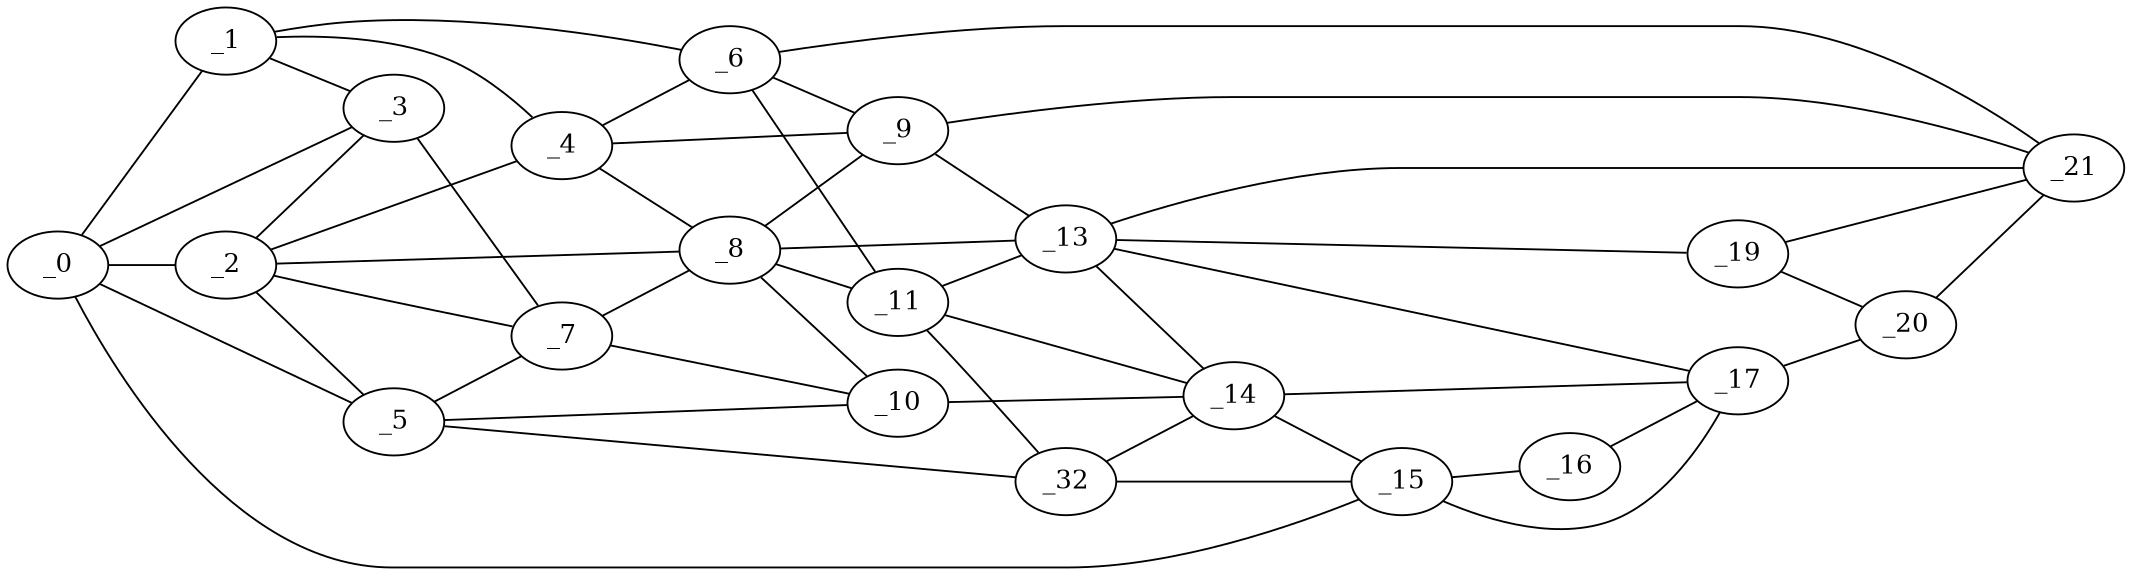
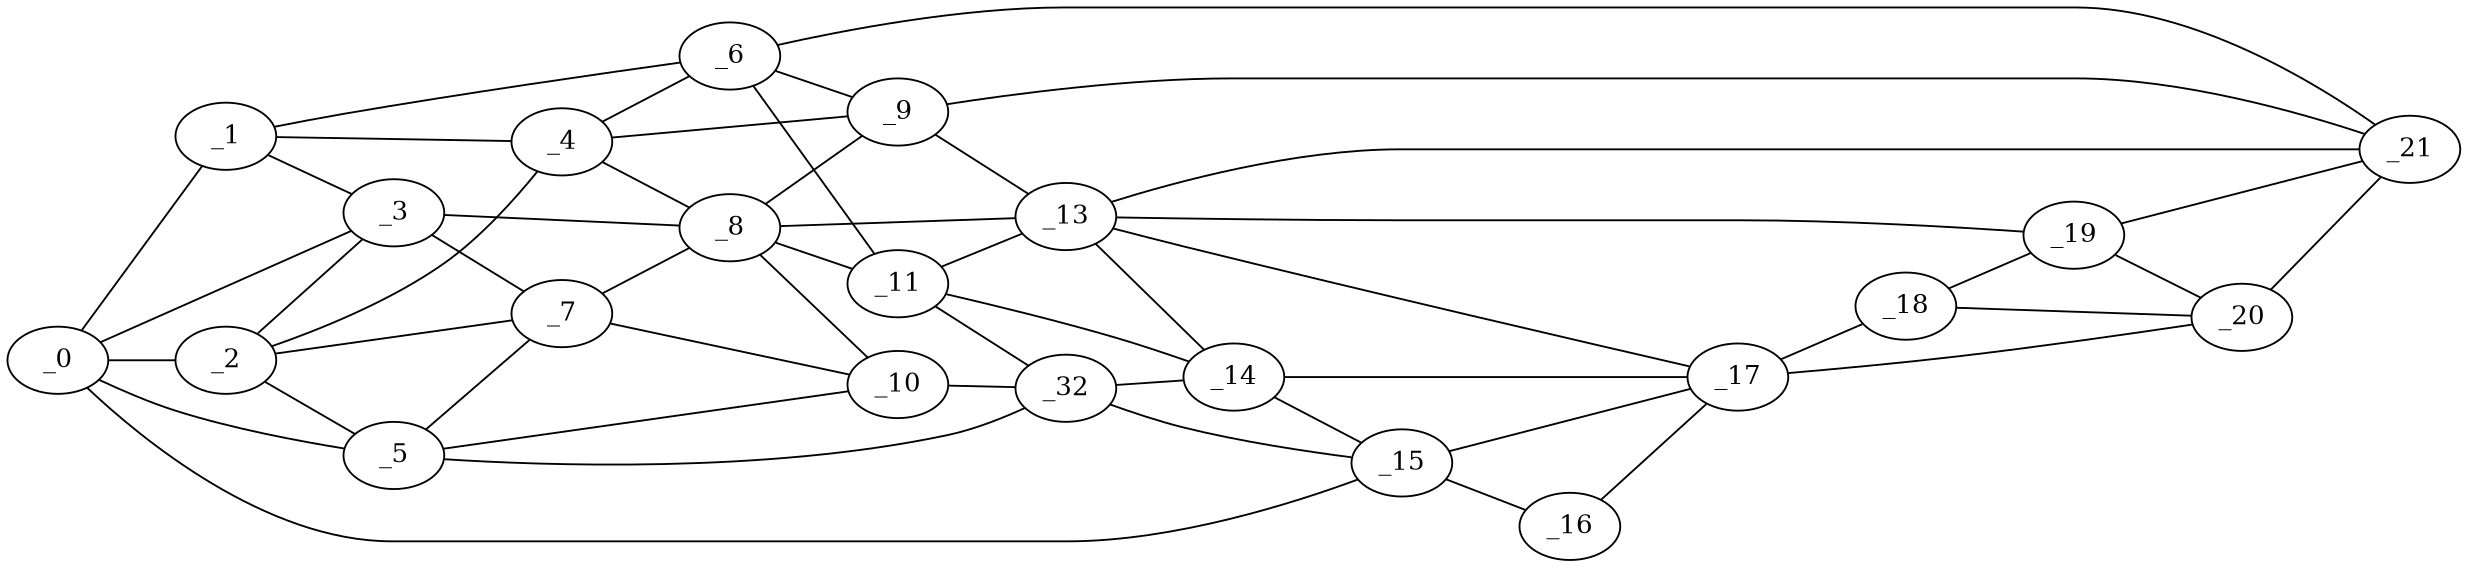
(478, 258) -> (562, 220)
none -> (1906, 306)
(1066, 399) -> (982, 386)
